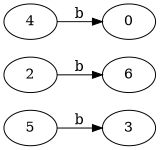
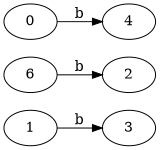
(75, 22) -> (75, 22)
(75, 75) -> (75, 75)
(31, 128) -> (31, 128)
